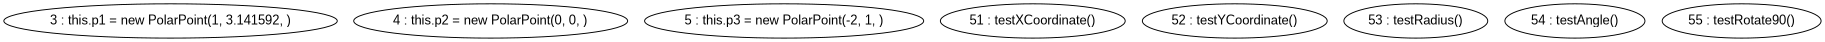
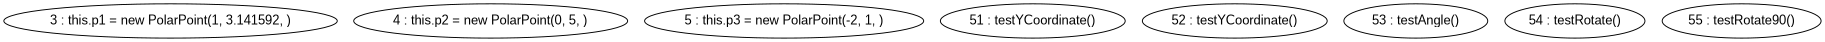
(491, 21) -> (491, 21)
(1033, 21) -> (1033, 21)
(1416, 21) -> (1416, 21)
(1575, 21) -> (1575, 21)
